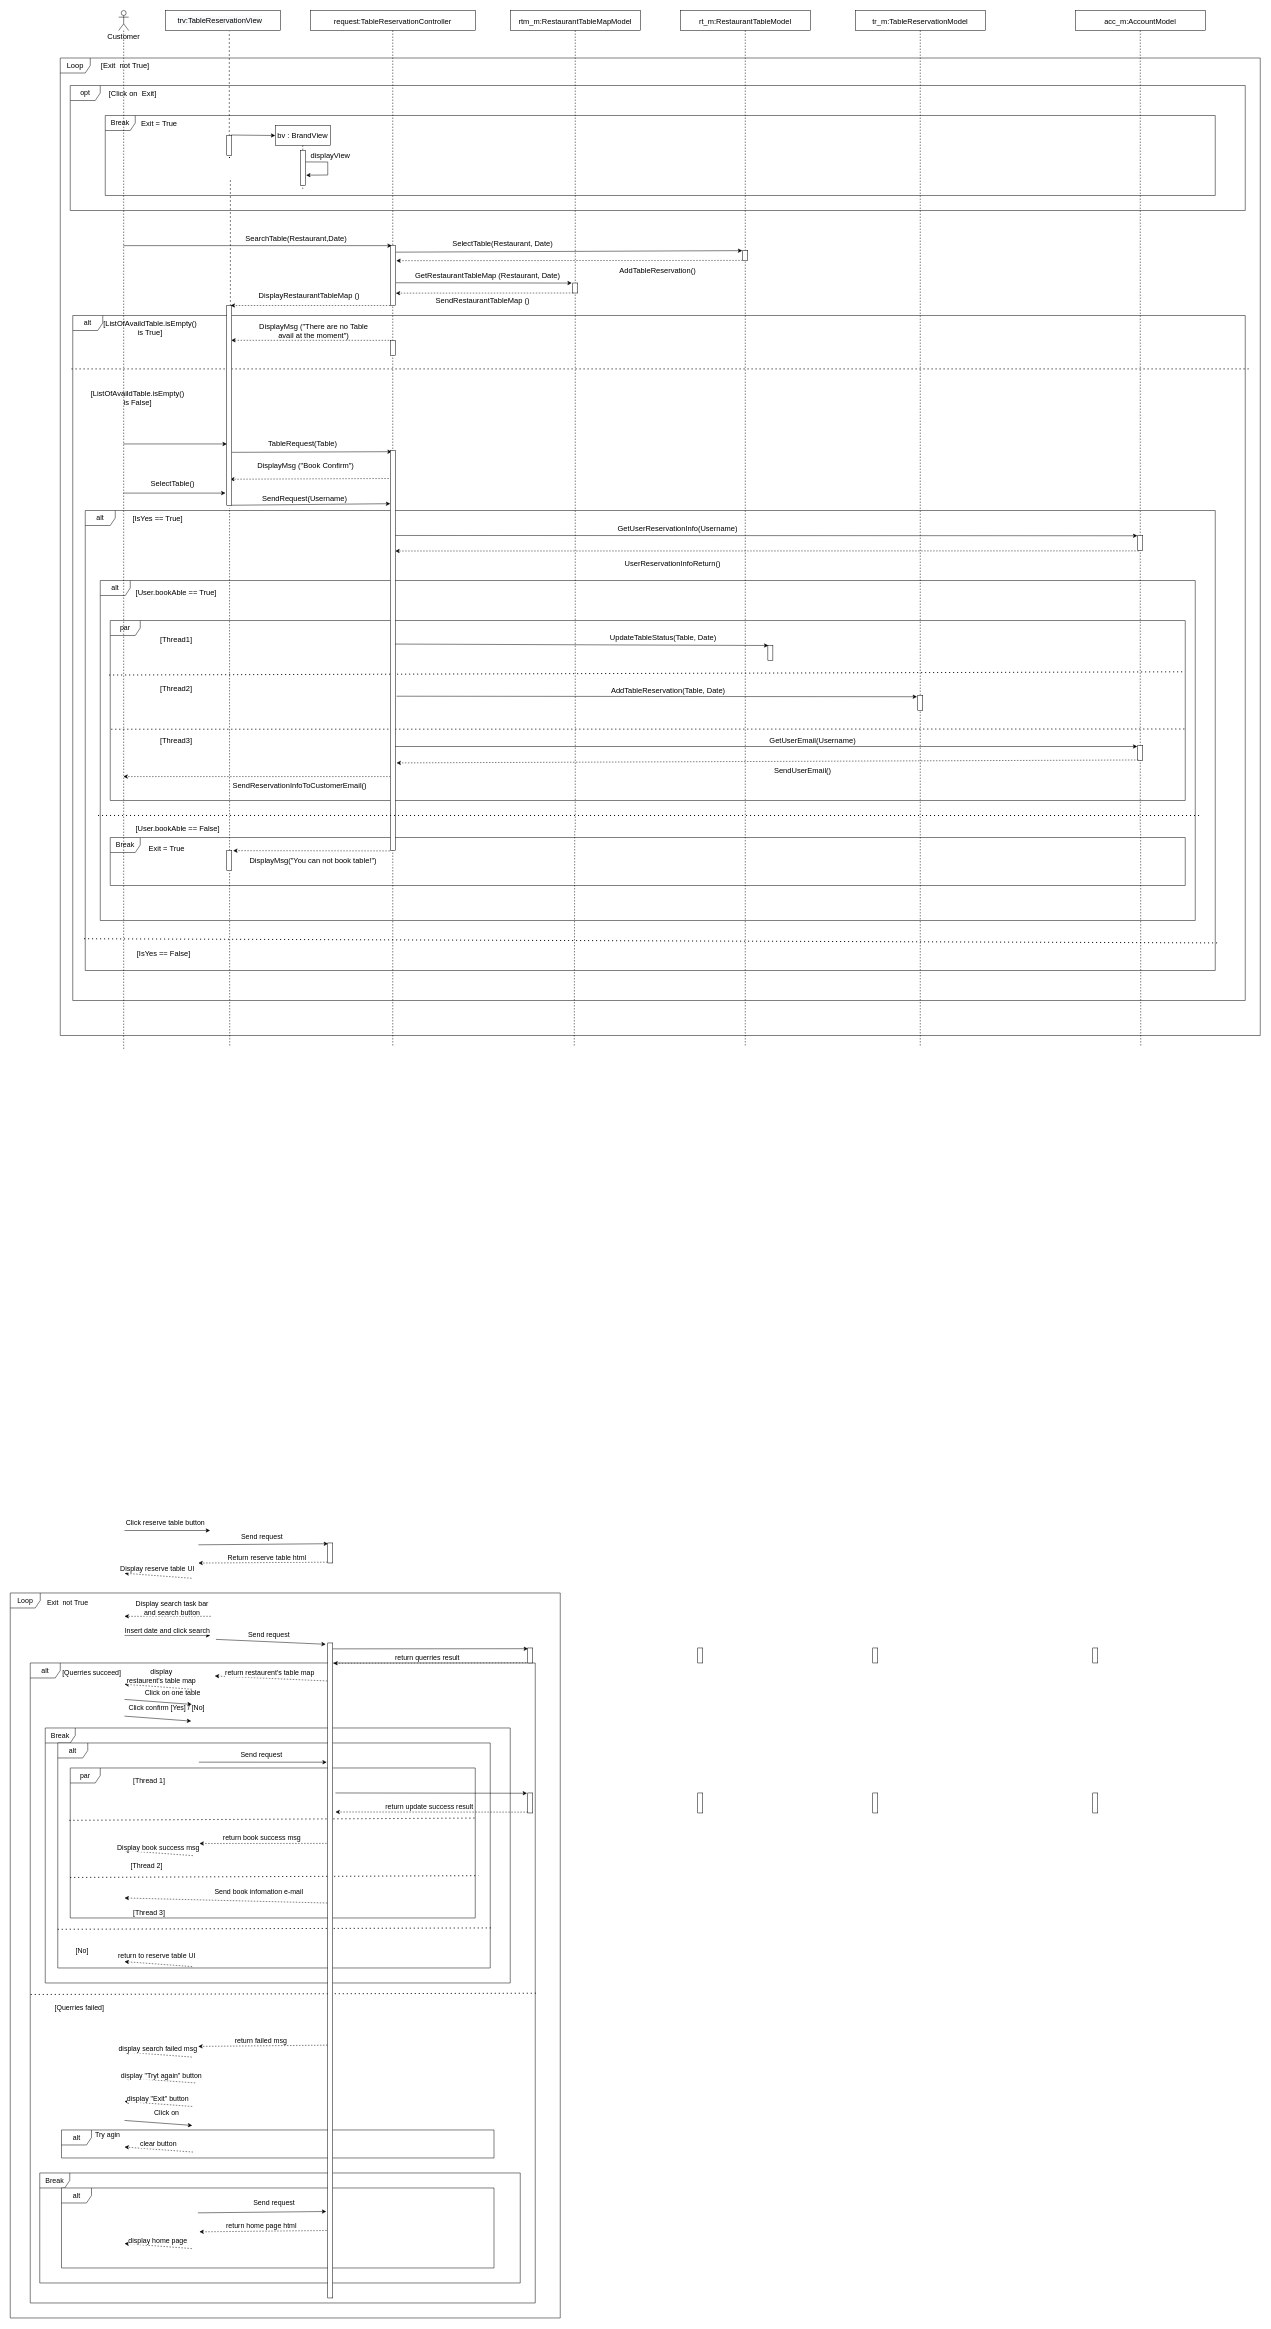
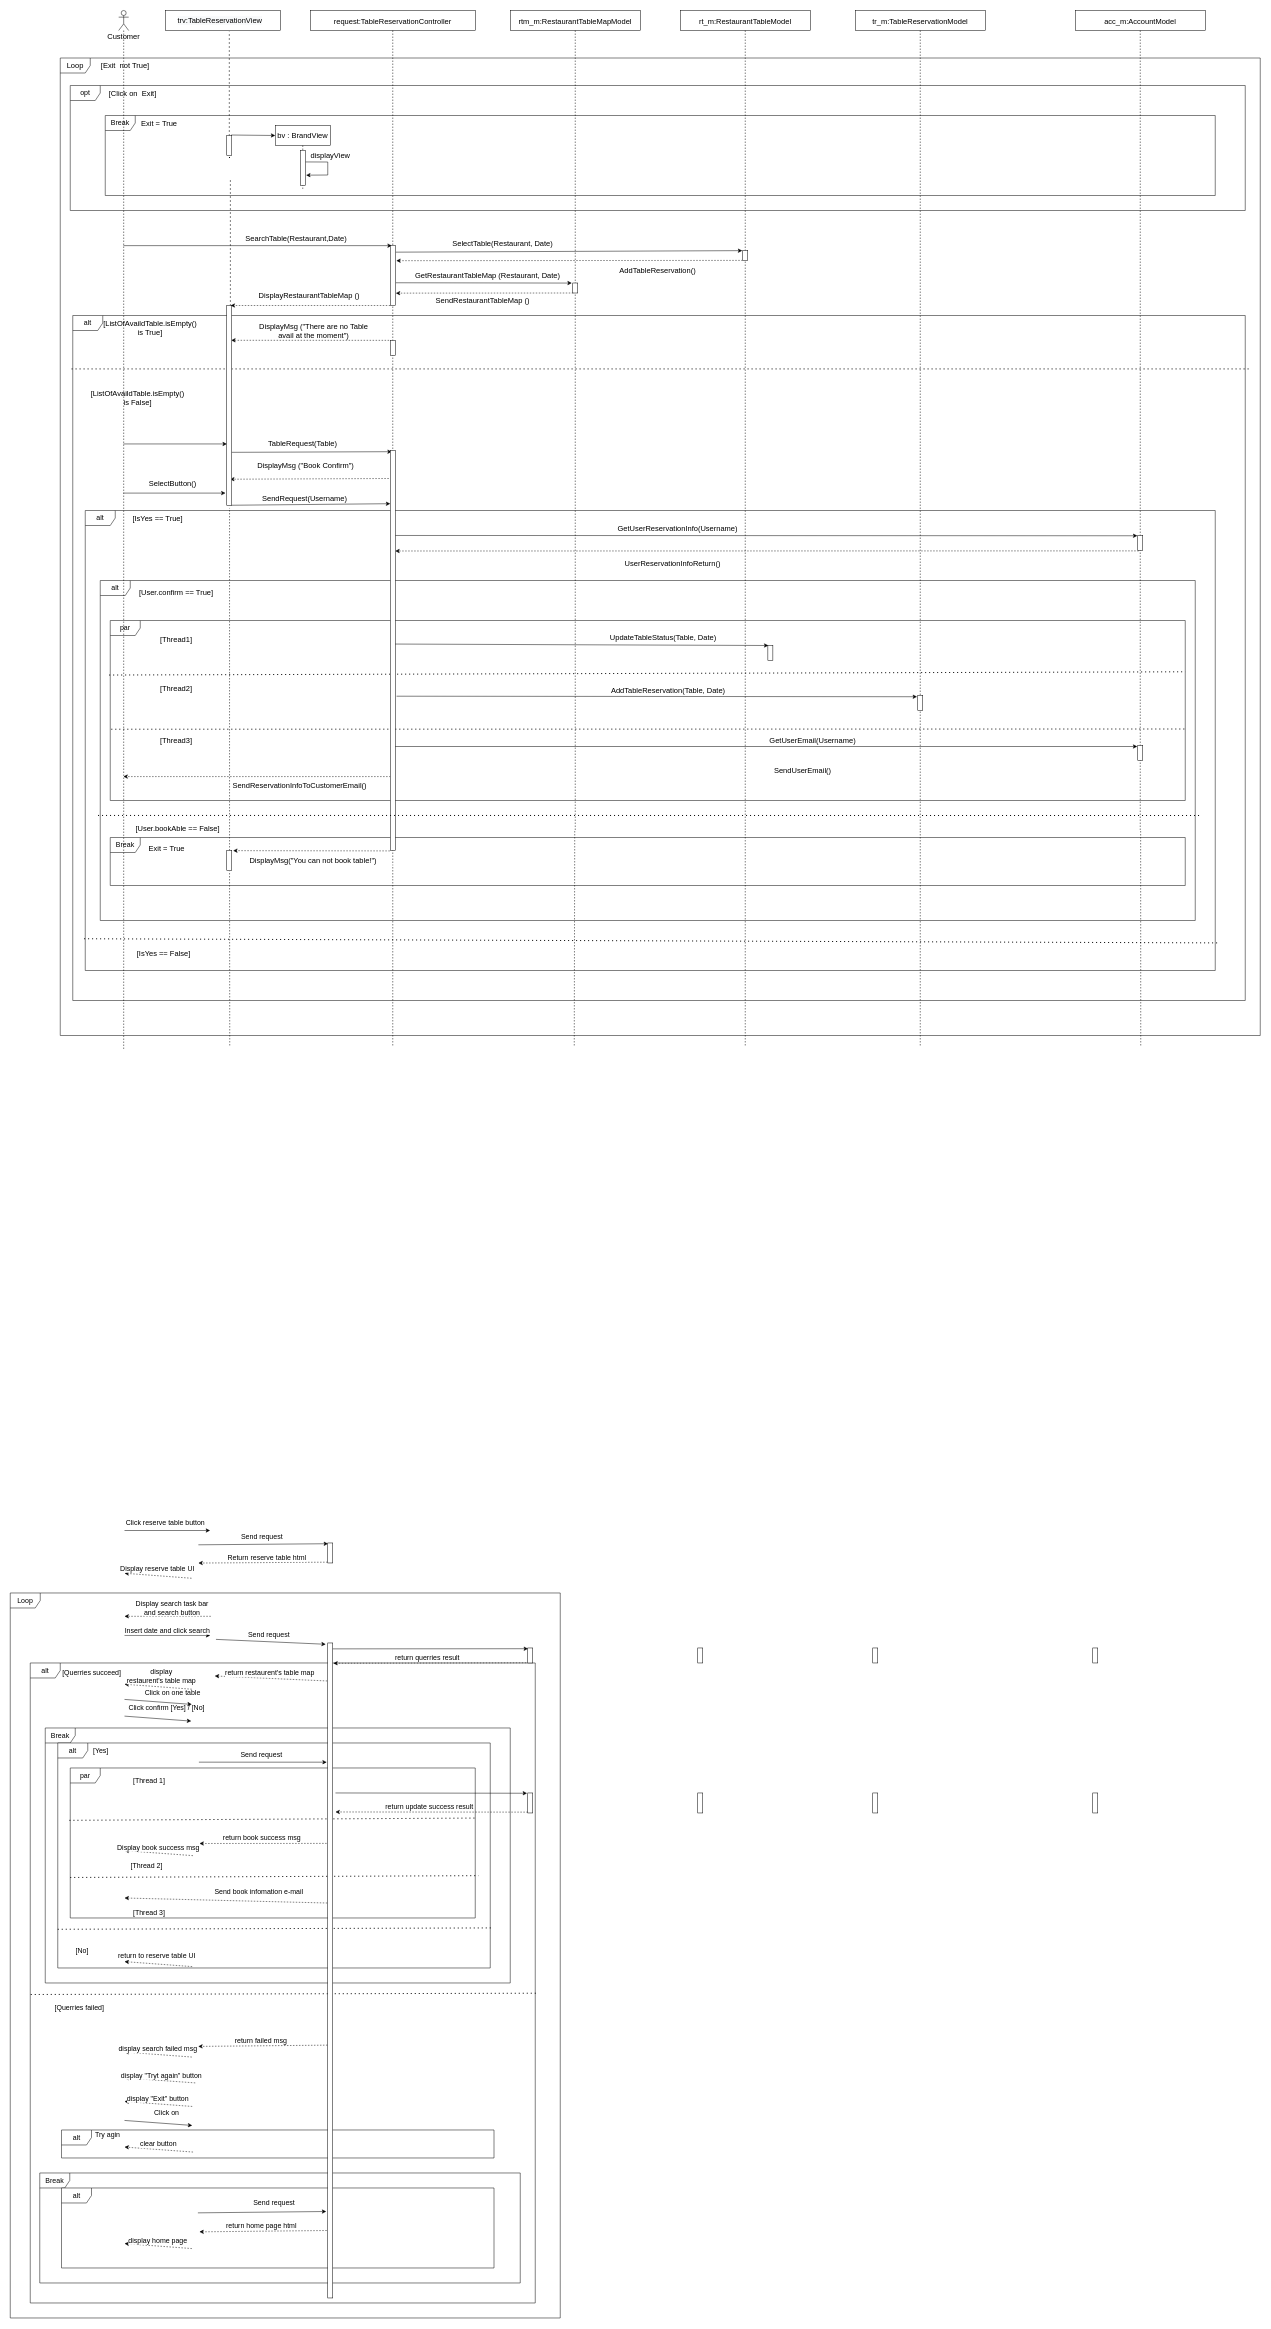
(173, 483) -> (173, 483)
(176, 592) -> (176, 592)
(495, 762) -> none
(68, 1603) -> none
none -> (105, 1749)
